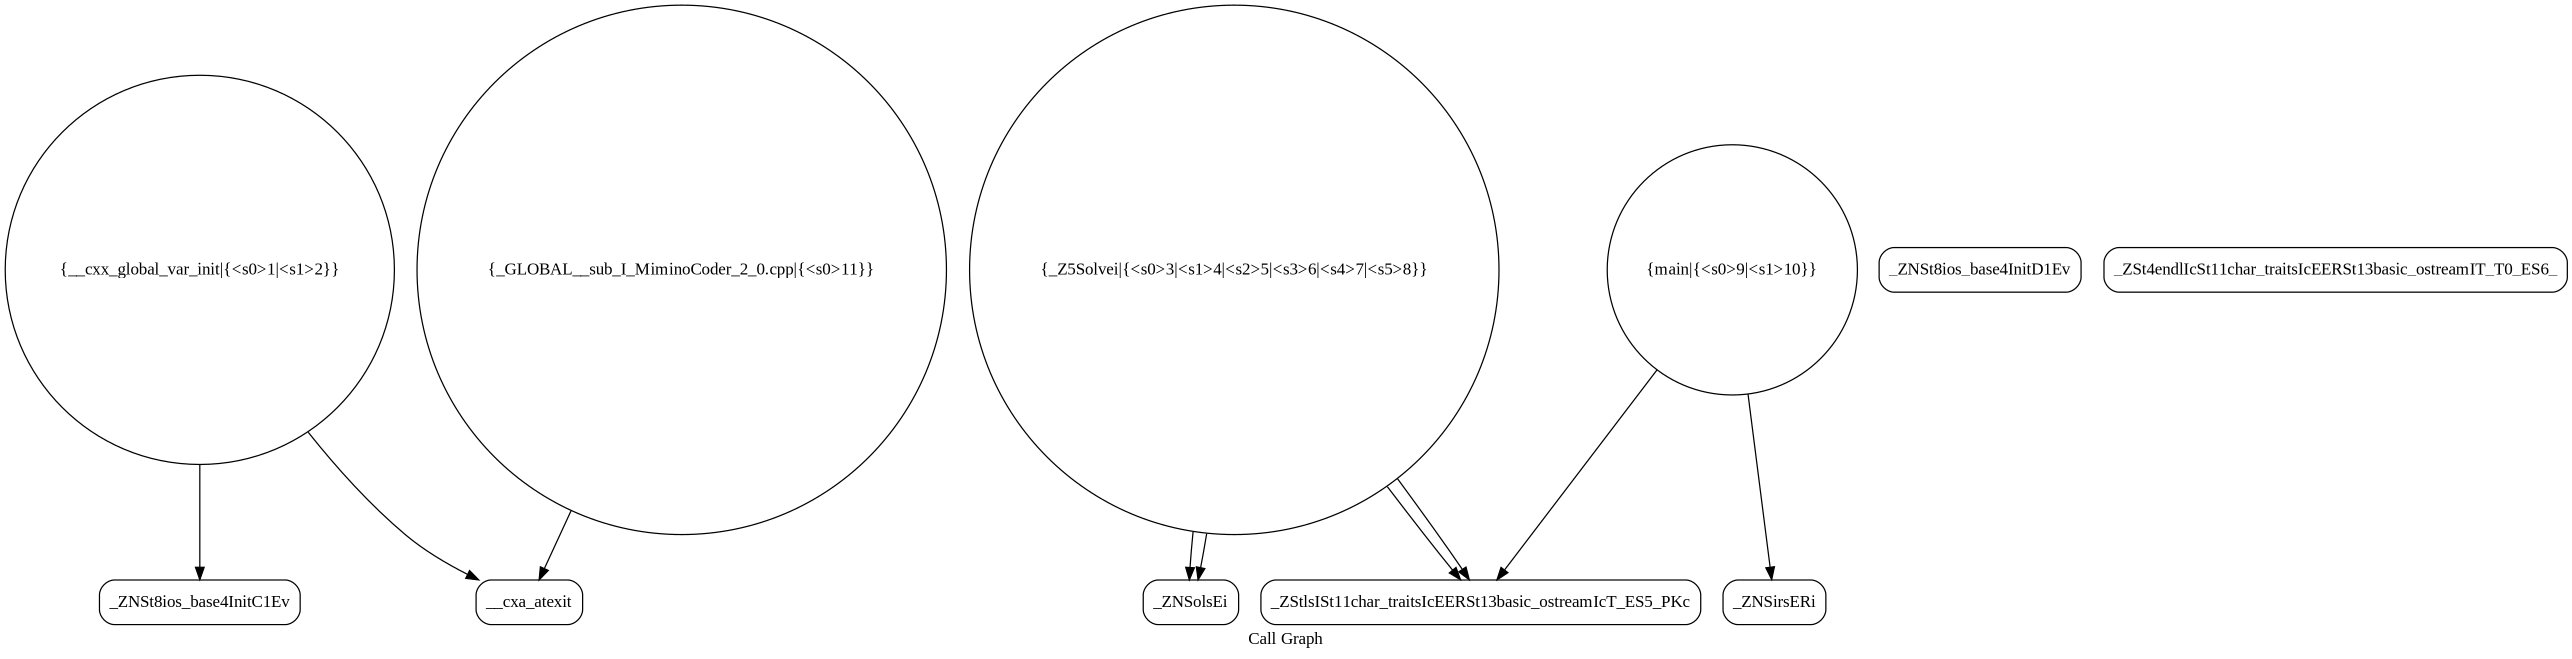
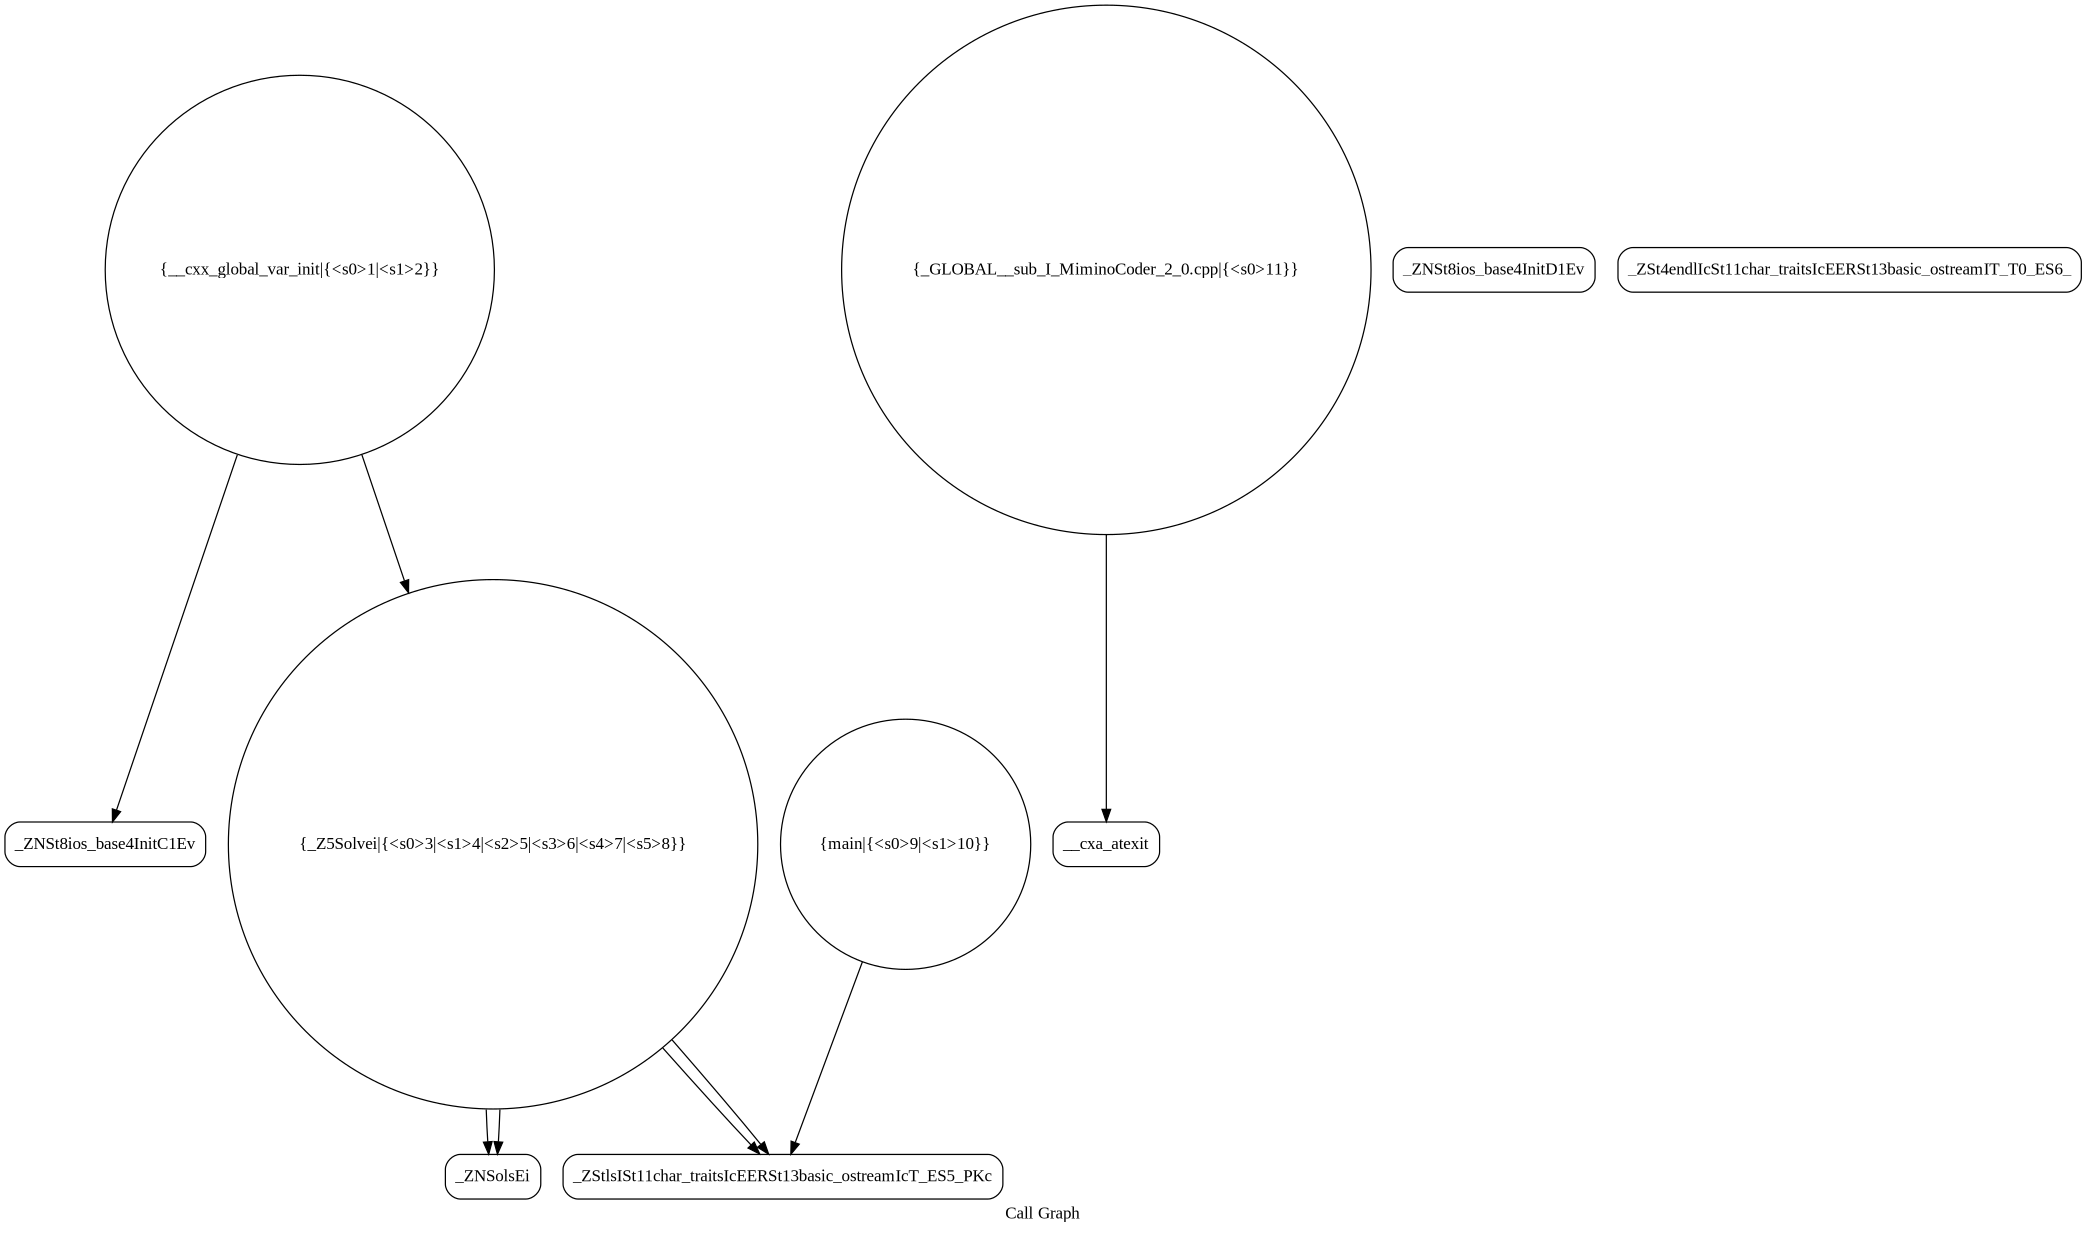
(380, 512) -> (383, 518)
(1774, 602) -> none
